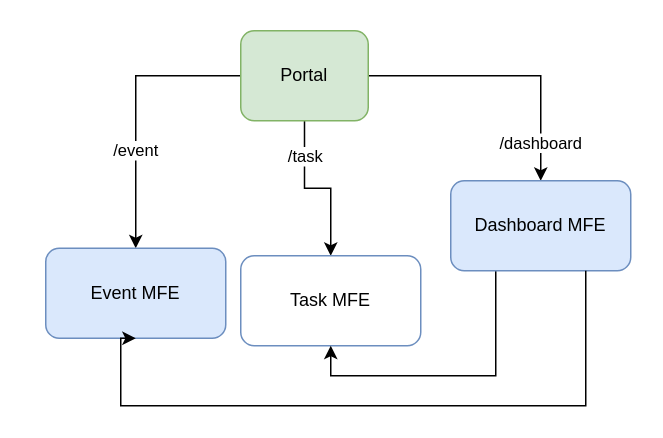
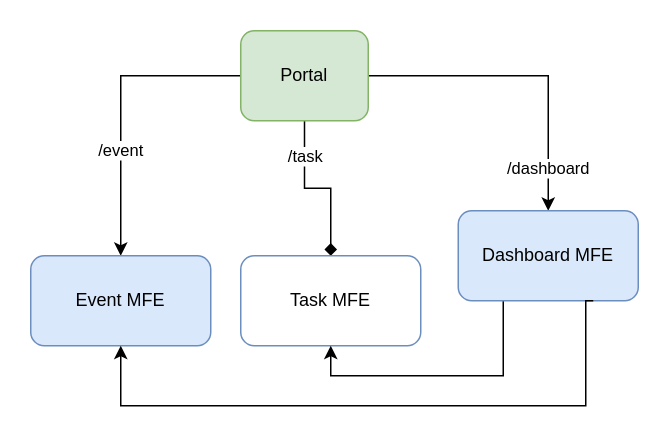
(541, 226) -> (548, 256)
(331, 244) -> (331, 243)
(136, 293) -> (121, 301)
